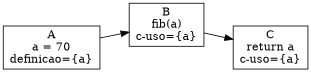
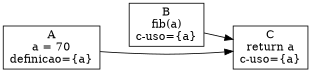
(111, 36) -> (162, 54)
